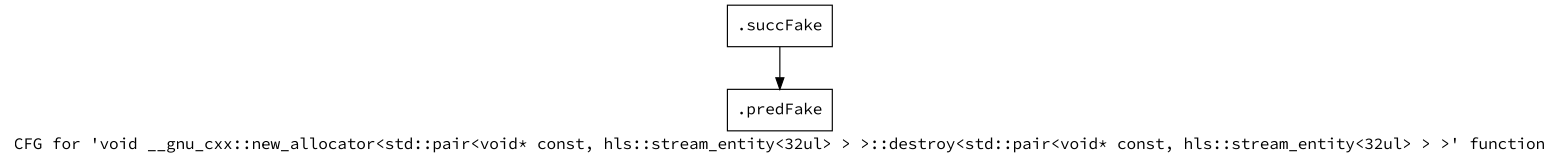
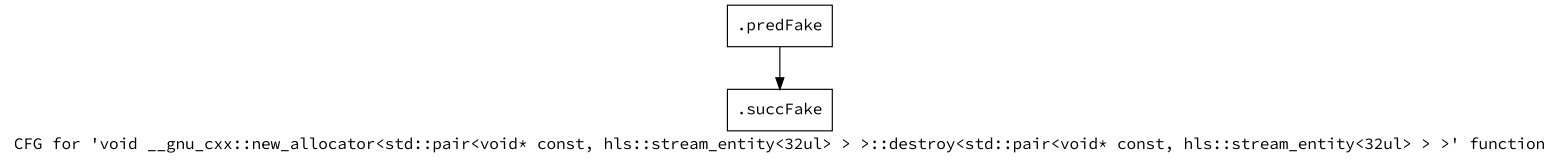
(780, 62) -> (780, 62)
